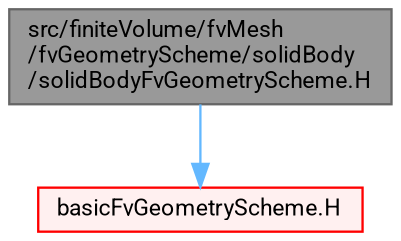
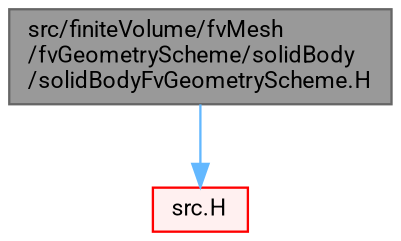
(200, 210) -> (200, 210)
